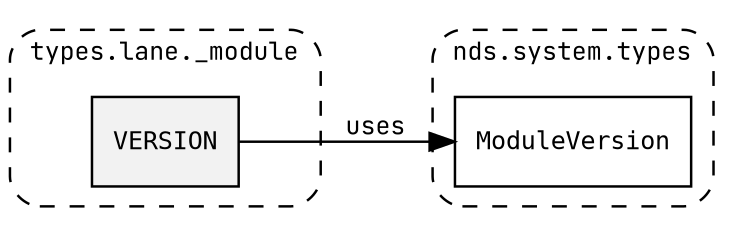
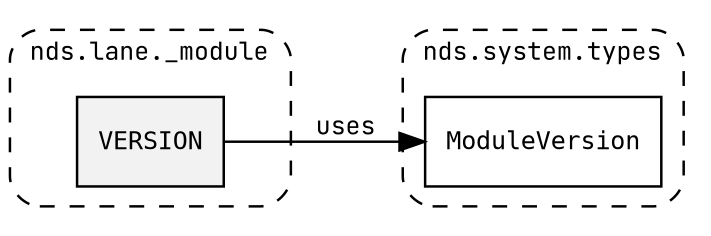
(165, 53) -> (150, 53)
